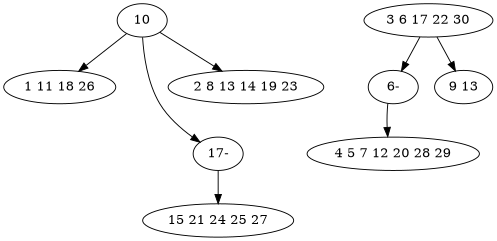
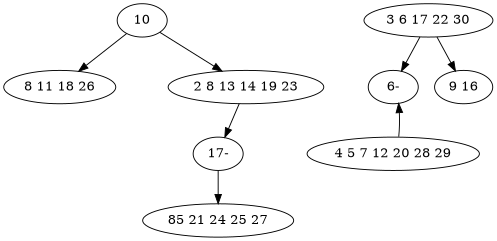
(60, 87) -> (60, 87)
(464, 87) -> (464, 87)
(155, 94) -> (234, 116)
(387, 115) -> (399, 125)
(218, 220) -> (218, 220)
